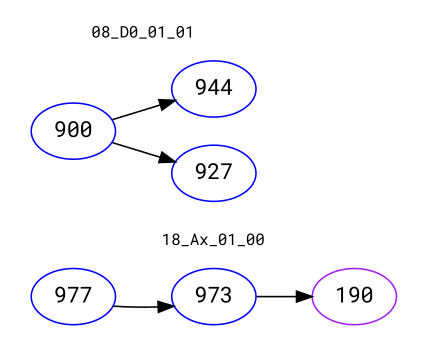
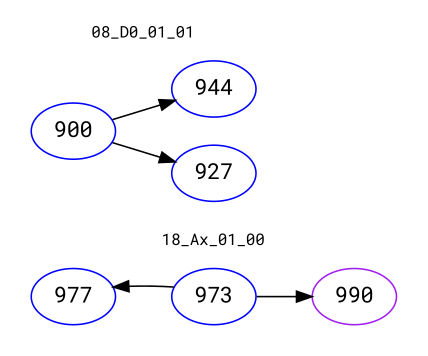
(354, 297) -> (354, 297)
(136, 307) -> (151, 286)
